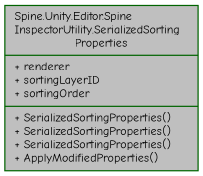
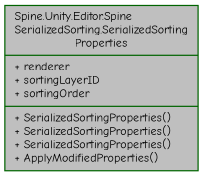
(97, 30) -> (101, 30)
